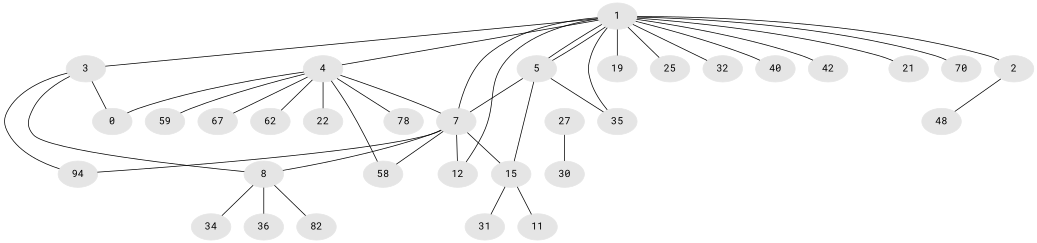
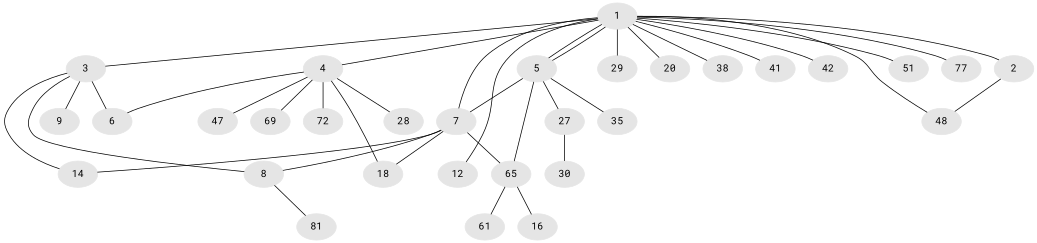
(588, 69) -> (853, 55)
(617, 69) -> (617, 69)
(670, 69) -> (670, 69)
(723, 69) -> (723, 69)
(775, 69) -> (775, 69)
(909, 69) -> (909, 69)
(961, 69) -> (961, 69)
(391, 93) -> none
none -> (551, 95)
none -> (60, 122)
(112, 122) -> (112, 122)
(165, 122) -> none
(218, 122) -> (218, 122)
(270, 122) -> (270, 122)
(323, 122) -> (323, 122)
(404, 122) -> (404, 122)
(457, 148) -> none
(78, 174) -> (78, 174)
(383, 174) -> (383, 174)
(511, 174) -> (511, 174)
(211, 227) -> none
(264, 227) -> none
(316, 227) -> (316, 227)
(485, 227) -> (485, 227)
(538, 227) -> (538, 227)
